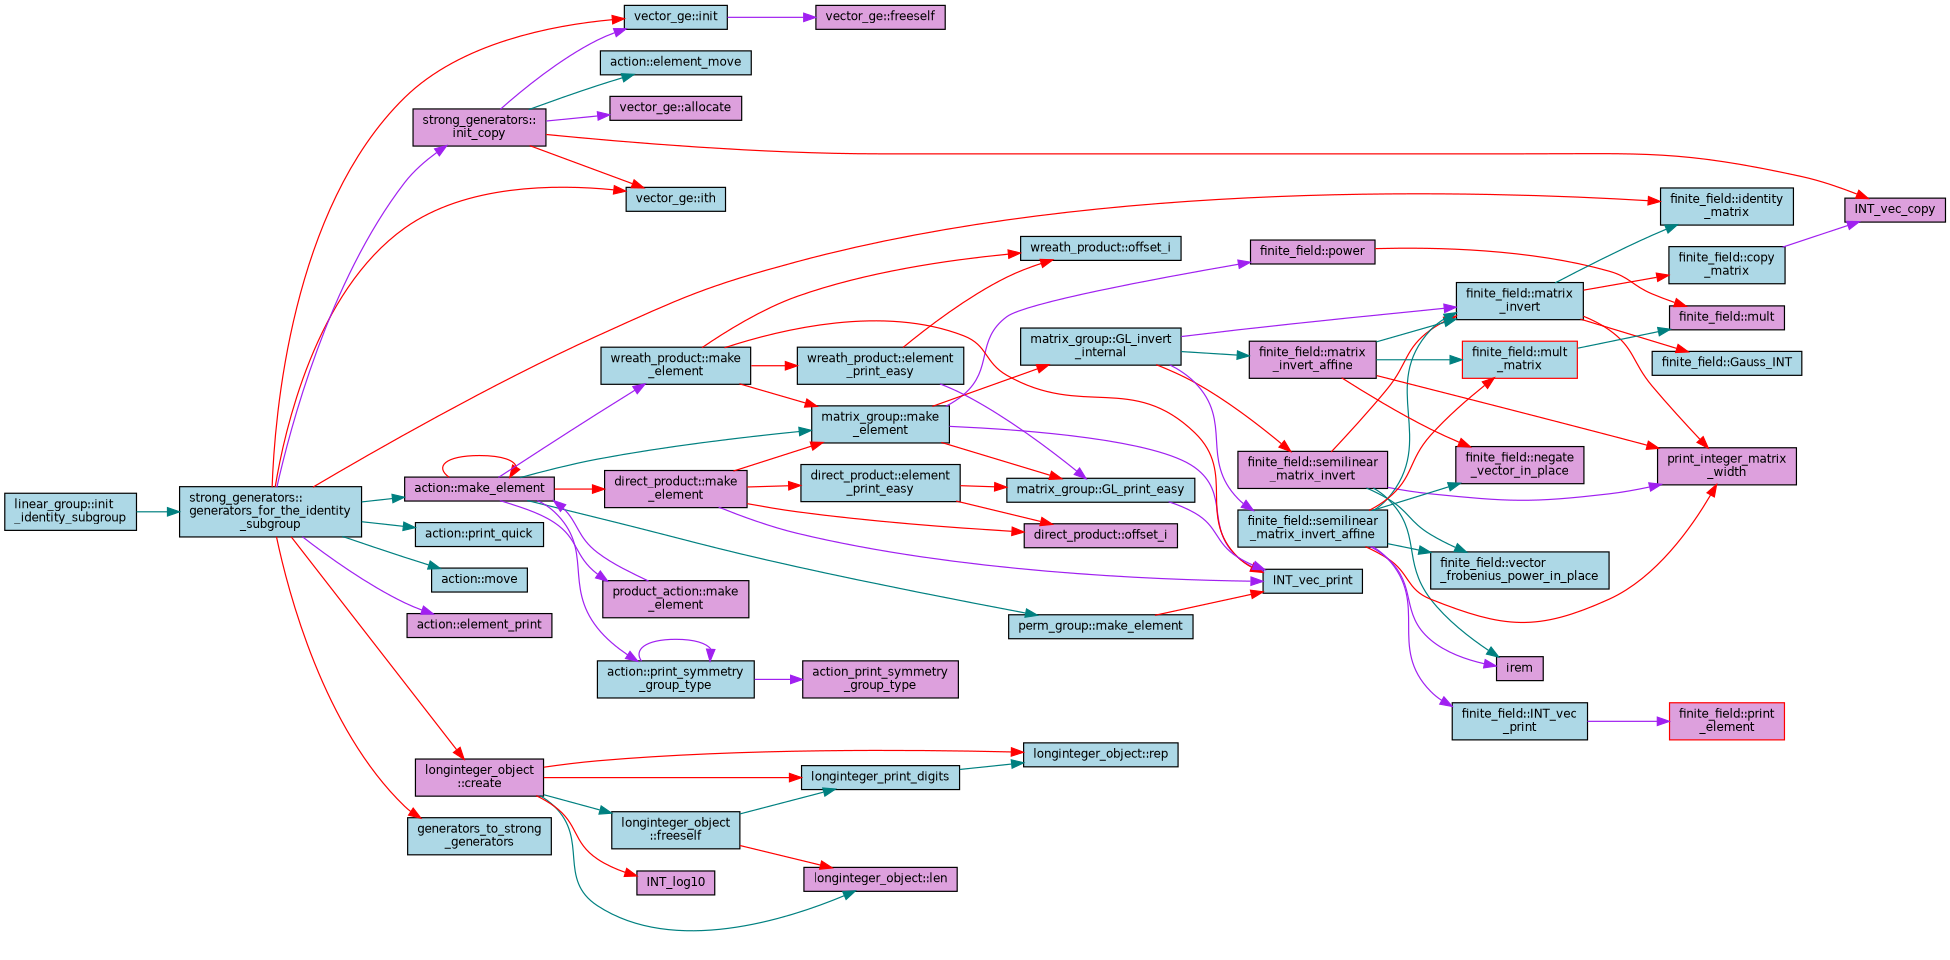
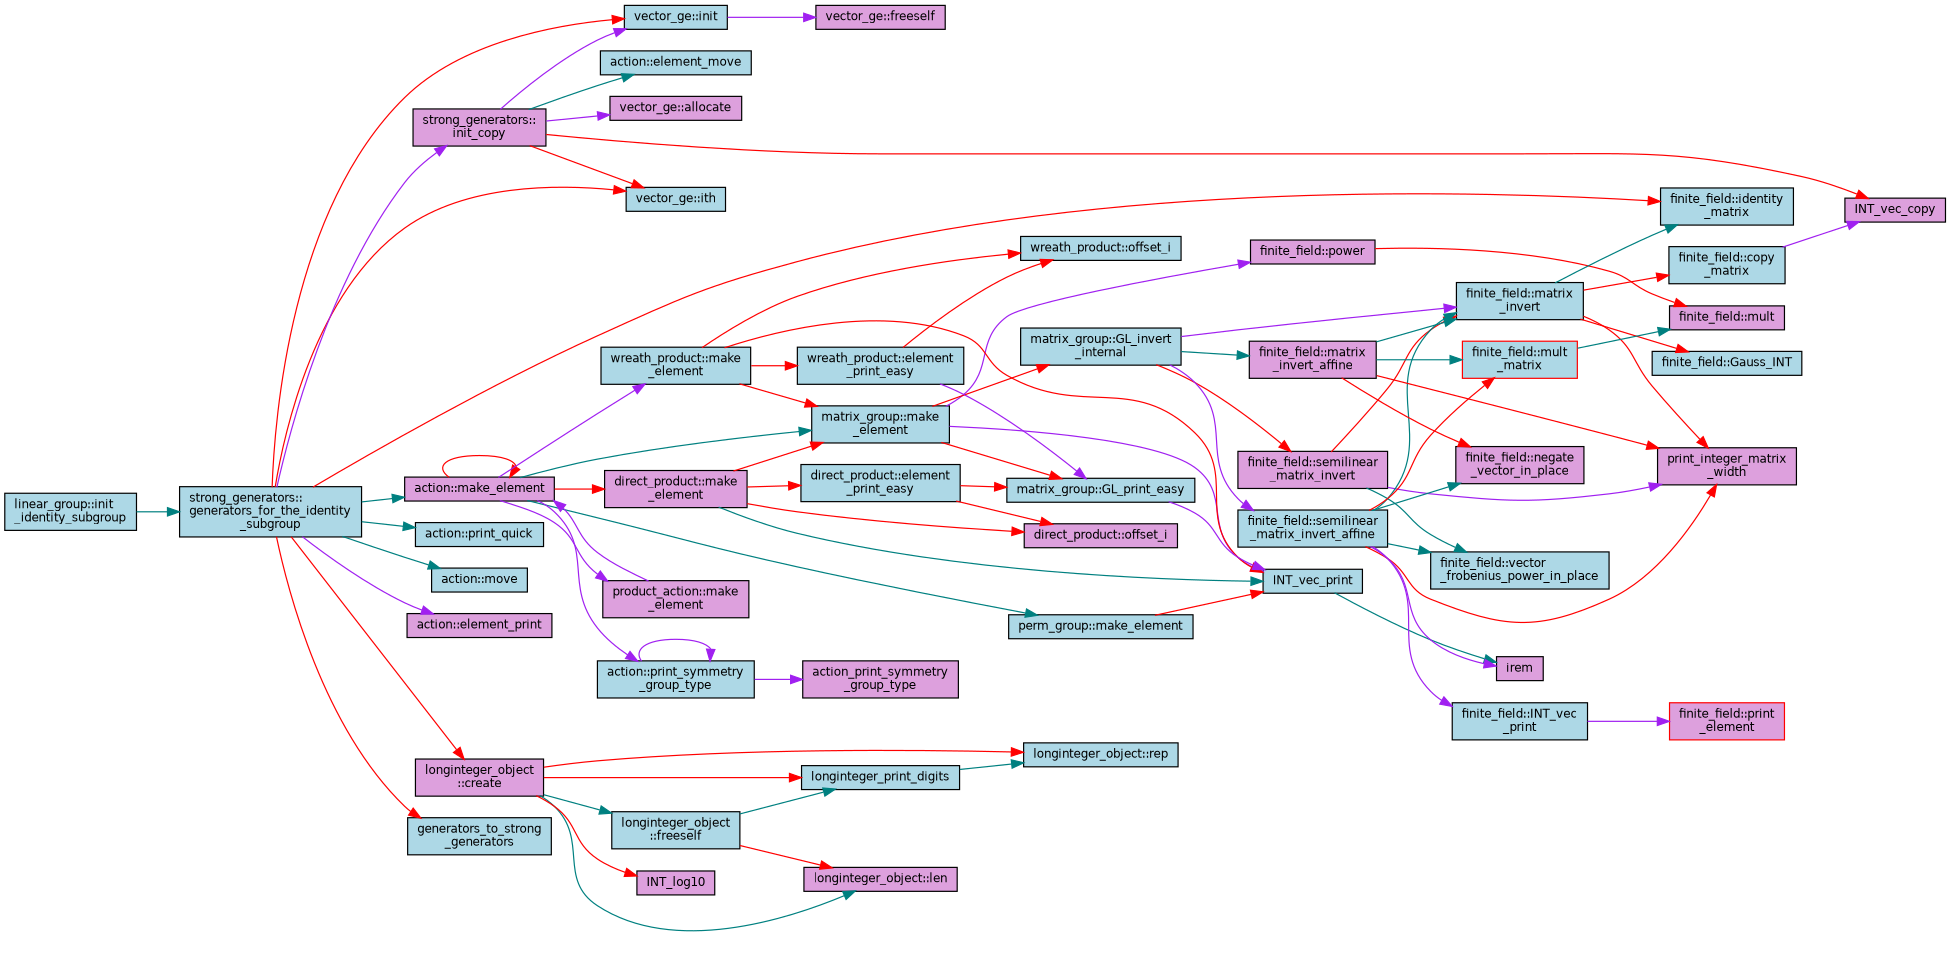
(981, 565) -> (981, 565)
(1418, 577) -> (1400, 626)
